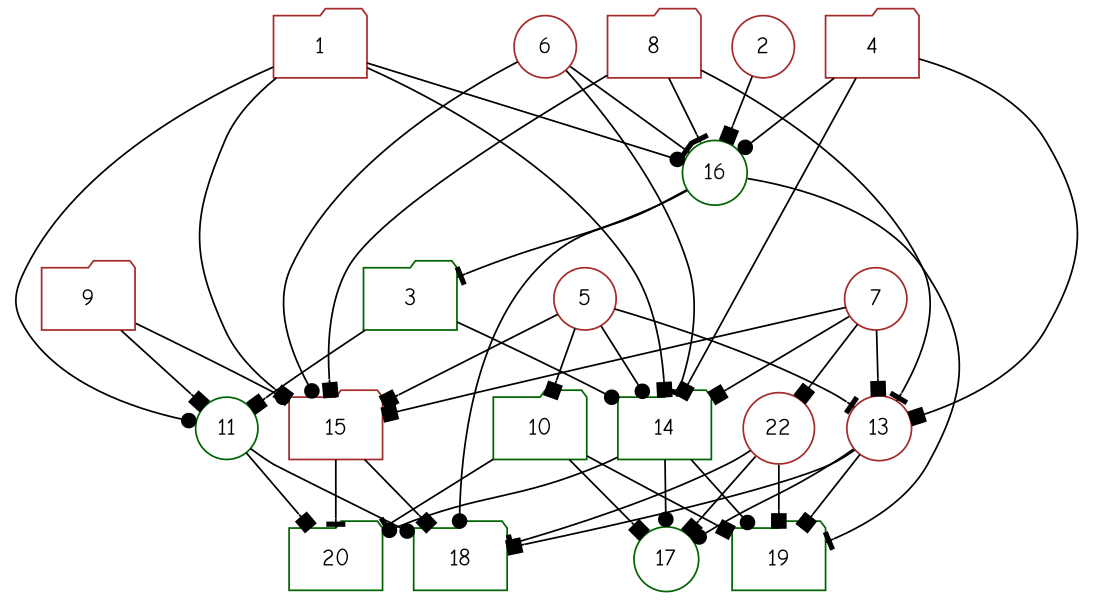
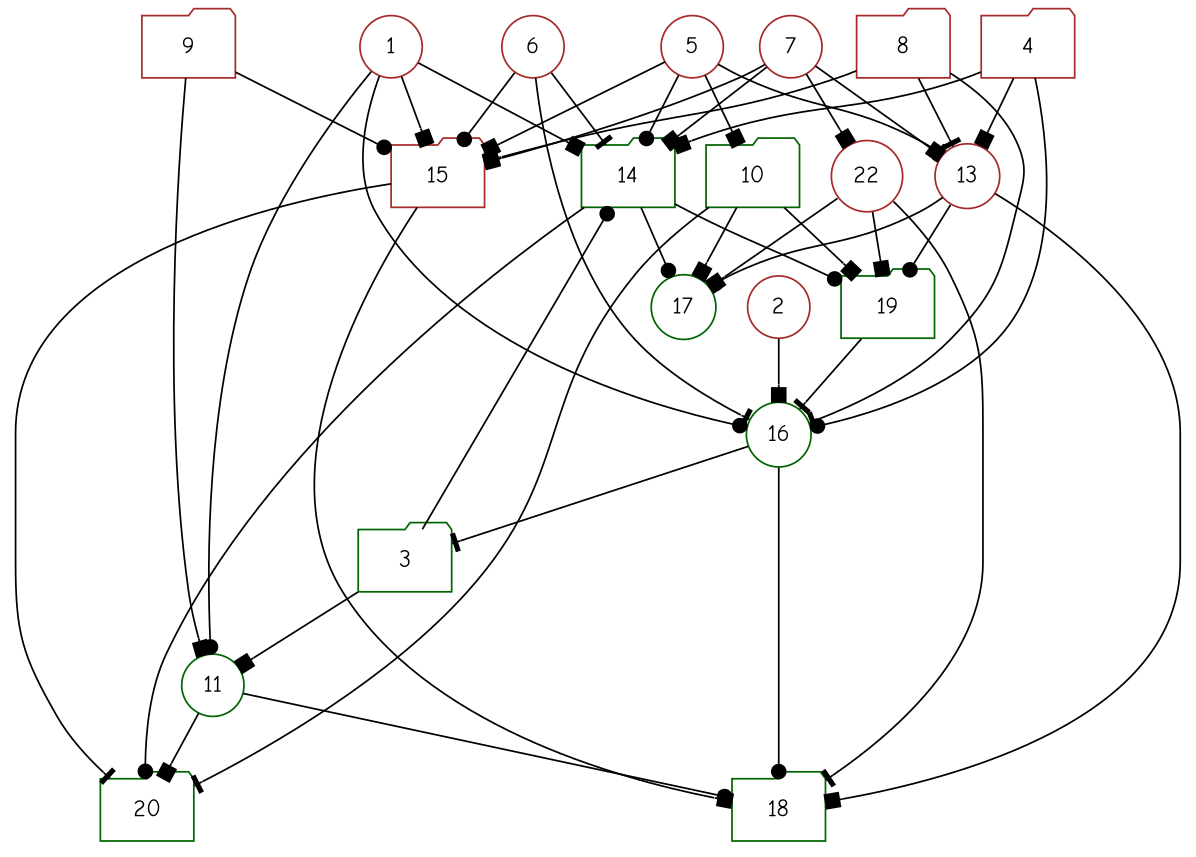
(320, 47) -> (391, 47)
(952, 326) -> (834, 370)
(836, 484) -> (935, 230)
